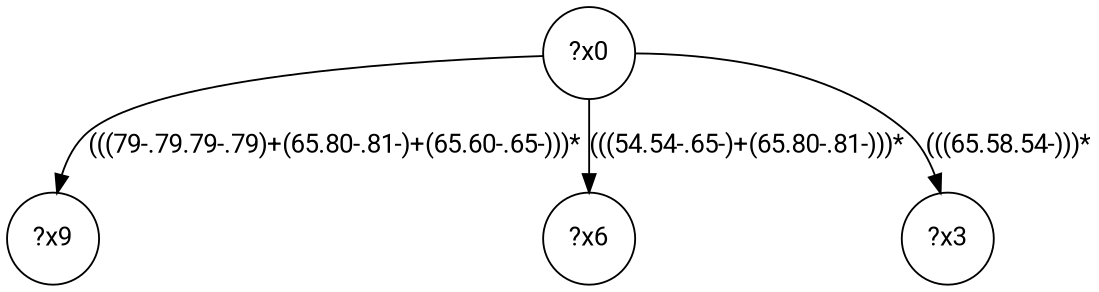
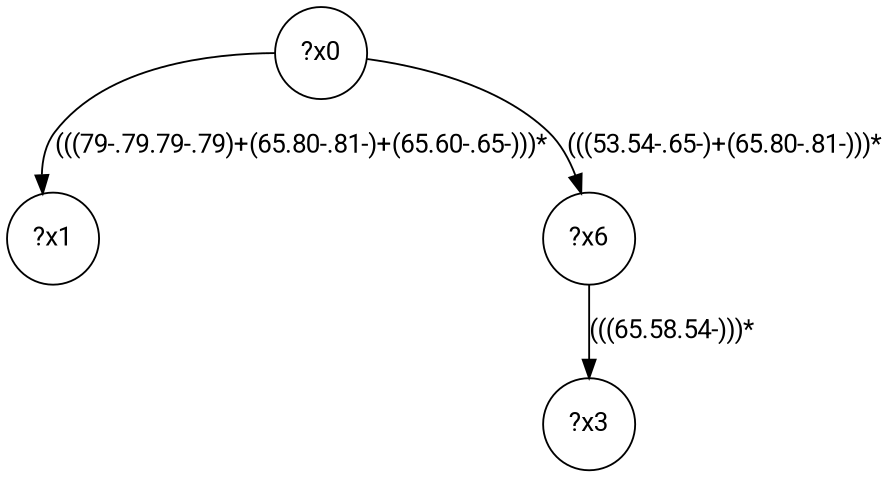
(803, 77) -> (589, 322)
(747, 146) -> (725, 146)
(53, 239) -> (53, 239)
